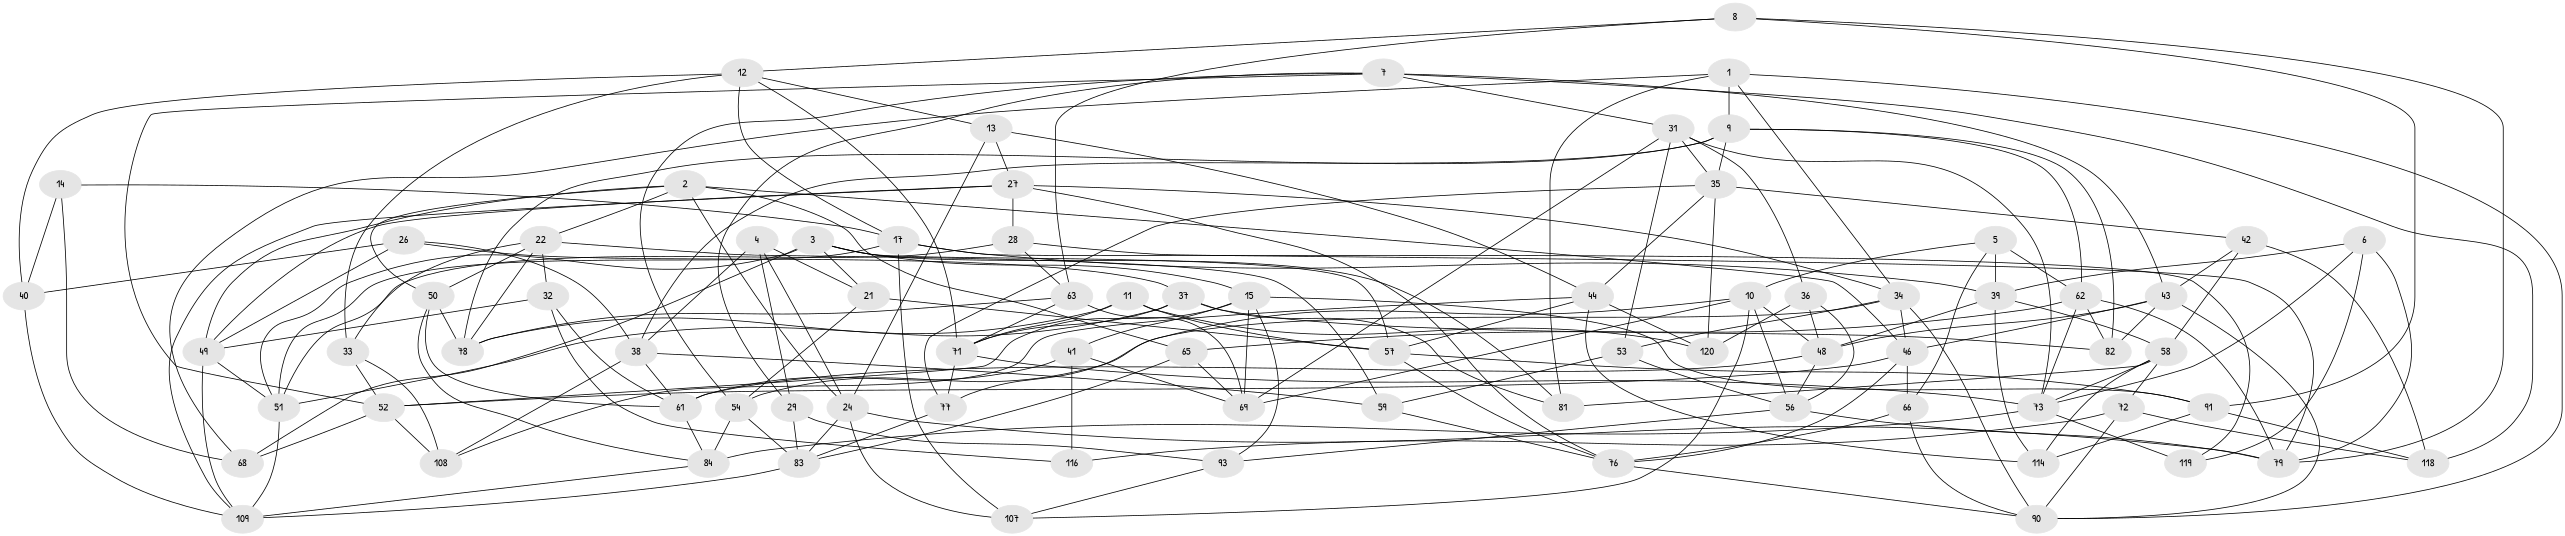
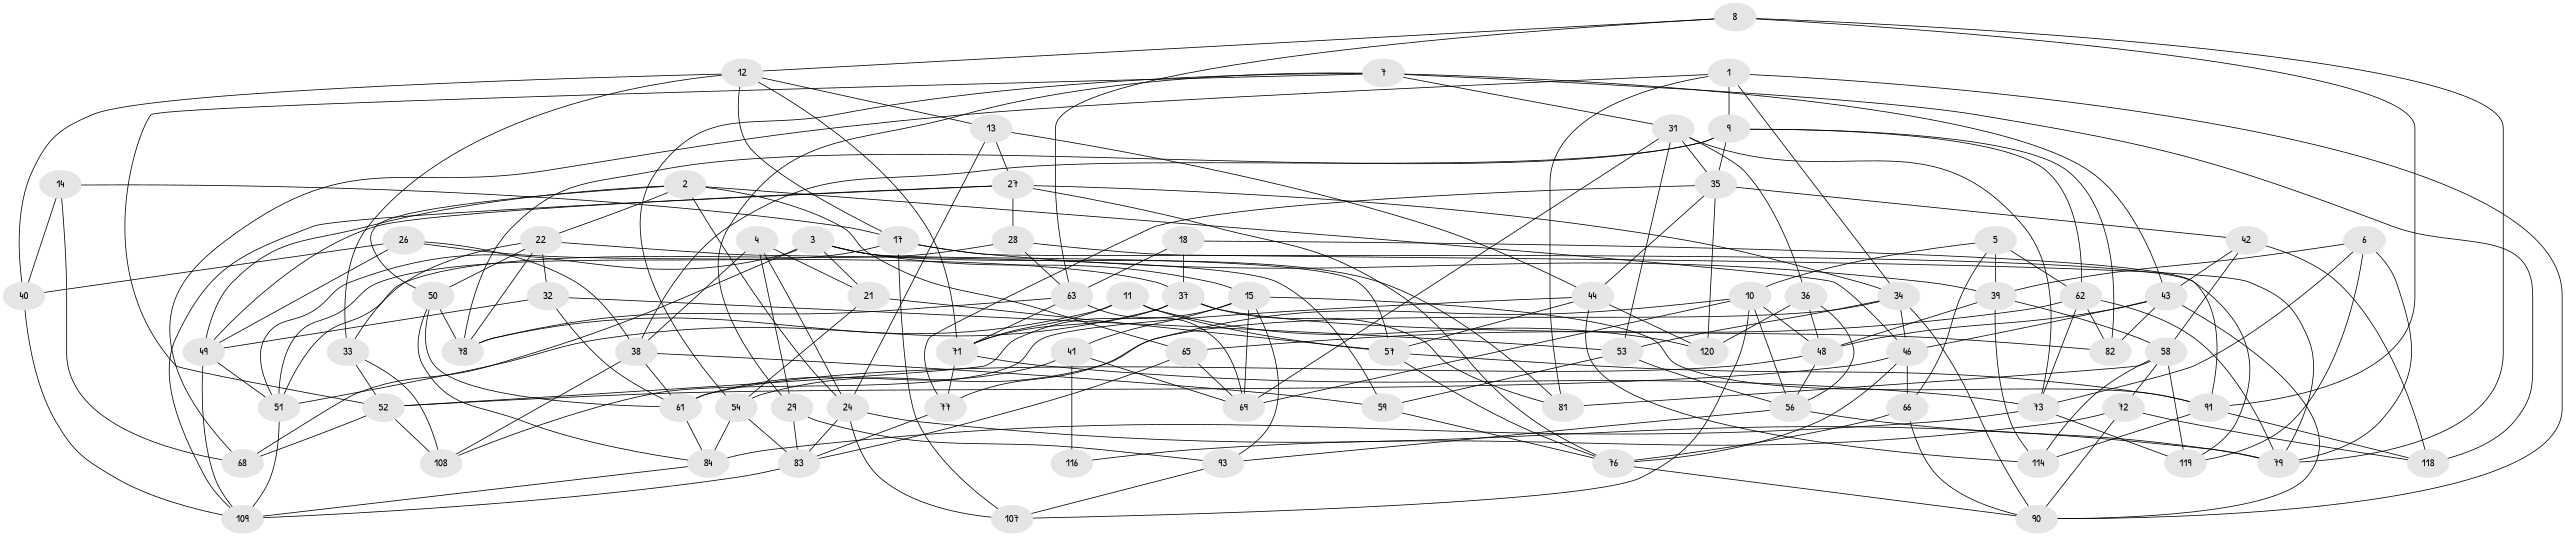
none -> (1183, 240)
(2103, 381) -> (2176, 408)
(759, 438) -> (1008, 318)
